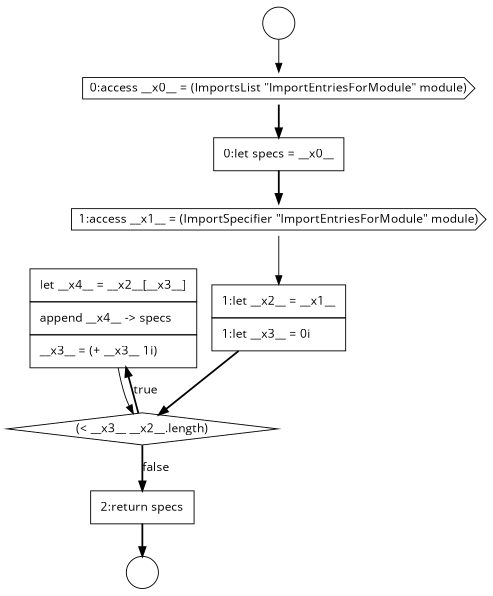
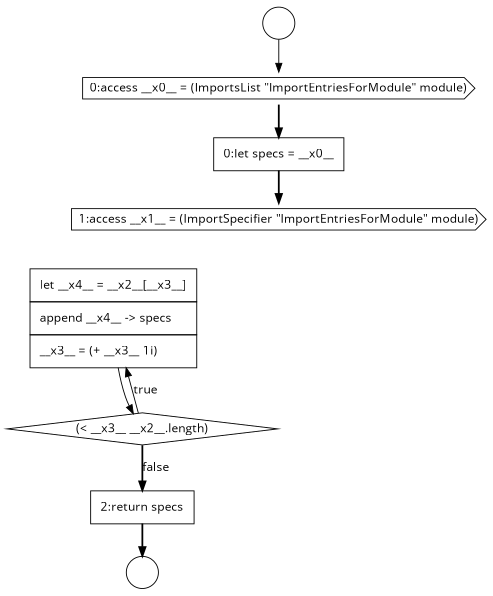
(279, 318) -> none
(133, 395) -> (133, 395)
